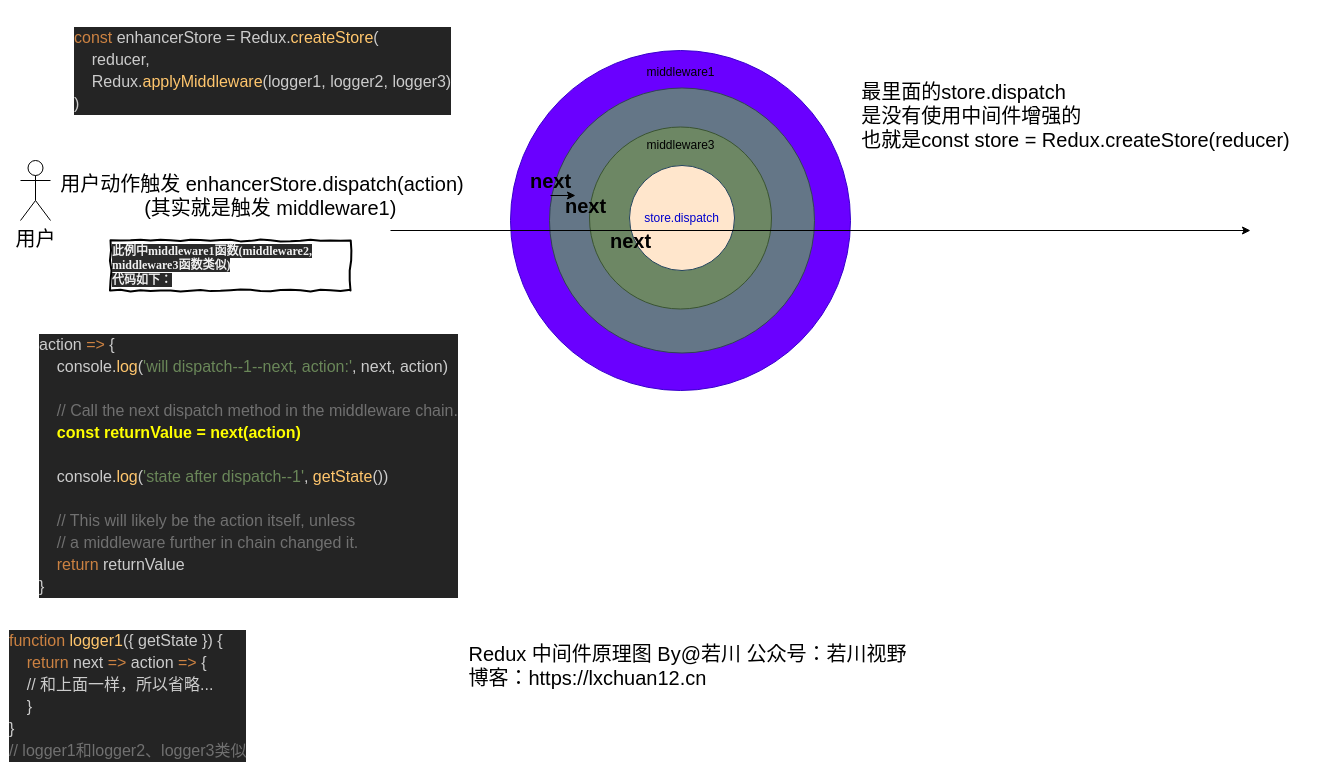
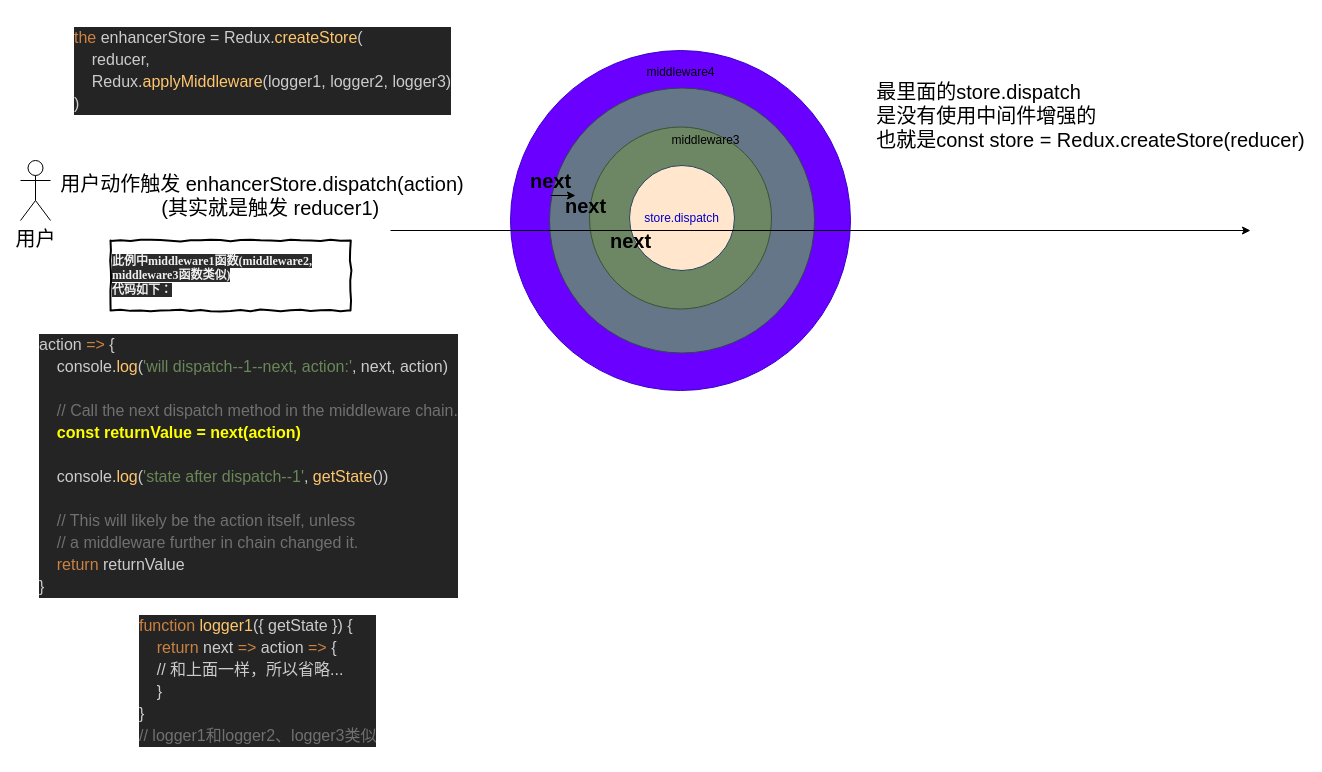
(681, 73) -> (681, 73)
(269, 100) -> (269, 100)
(1076, 116) -> (1091, 116)
(681, 146) -> (706, 141)
(268, 196) -> (268, 196)
(231, 266) -> (231, 276)
(688, 666) -> none
(138, 696) -> (268, 681)
